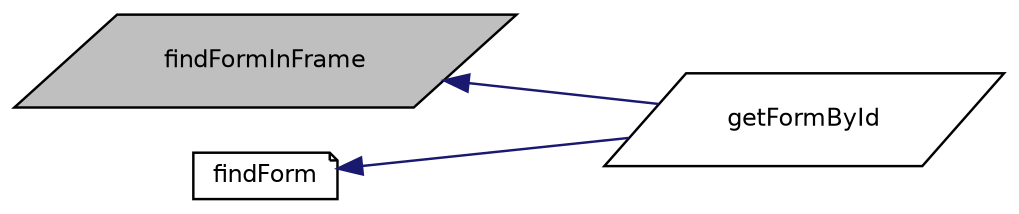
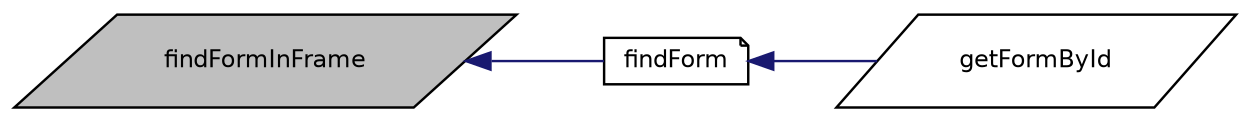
(564, 94) -> (548, 61)
